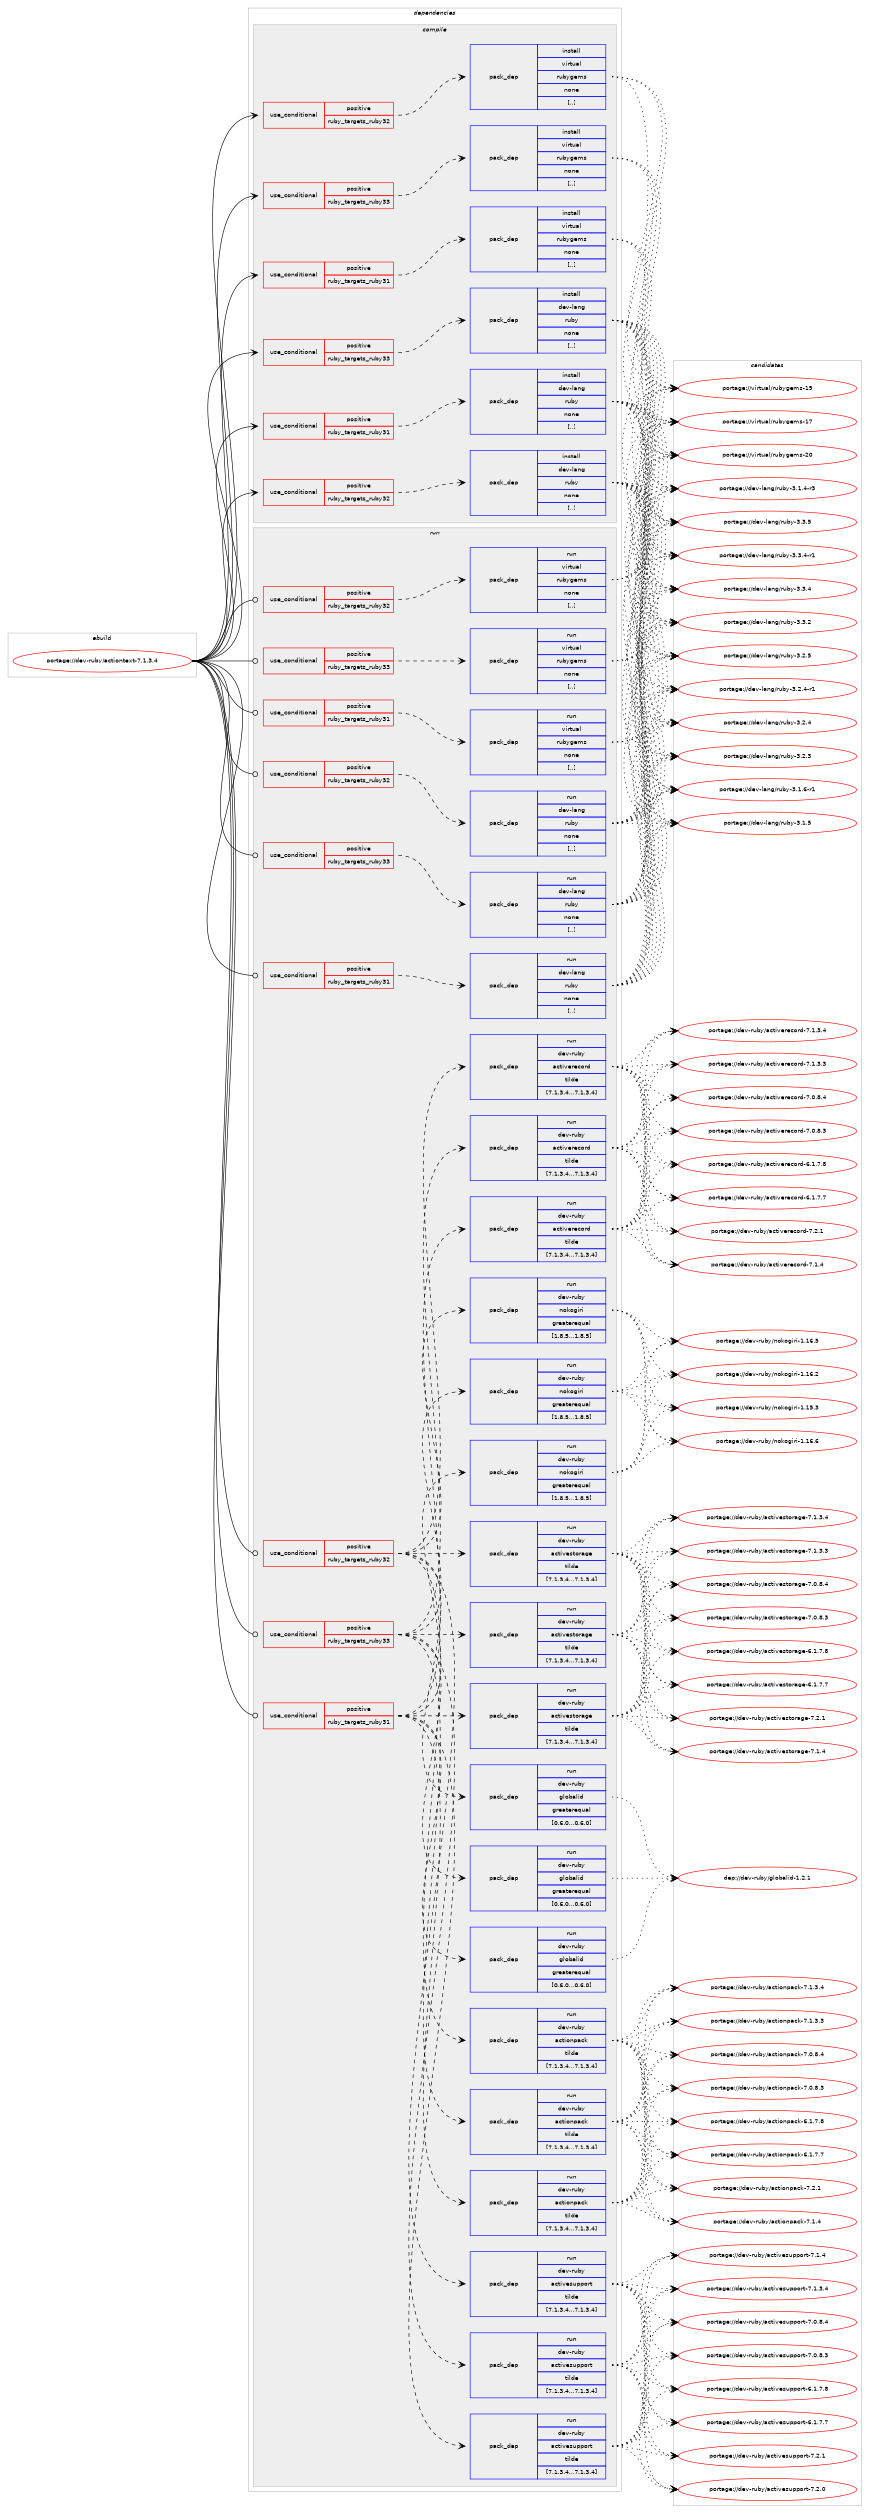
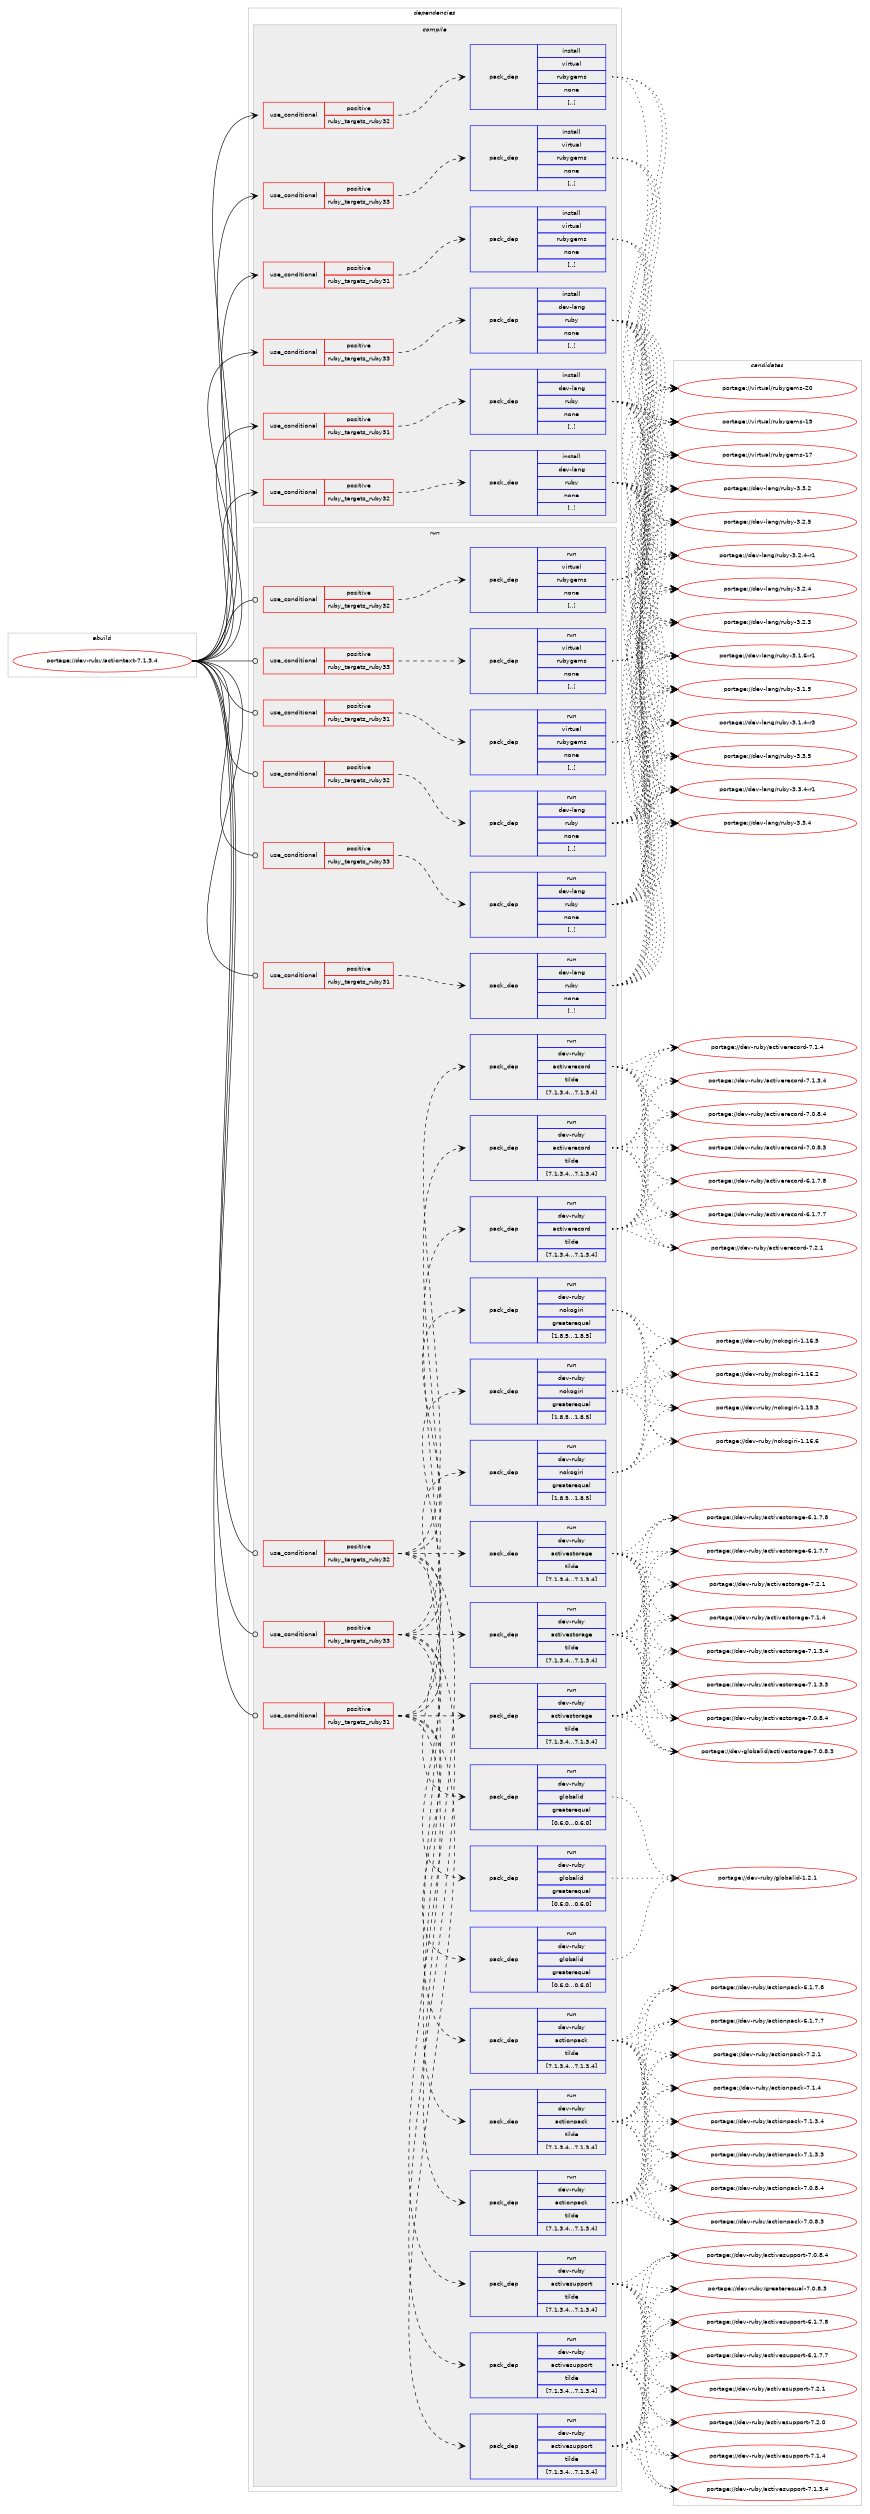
(767, 1064) -> none
(767, 1618) -> (767, 1752)
(767, 1878) -> (767, 1878)
(767, 2356) -> (767, 2289)
